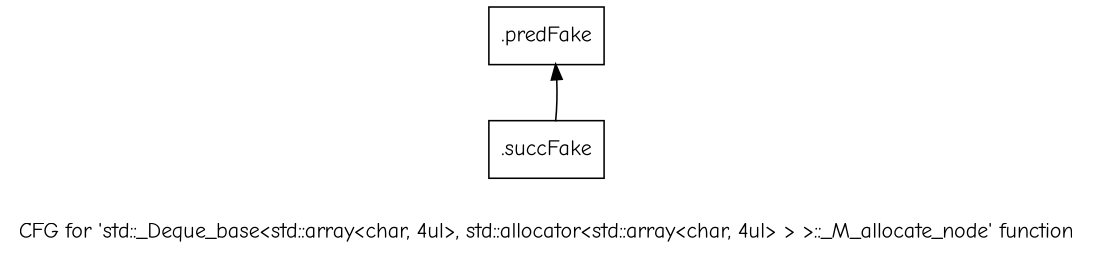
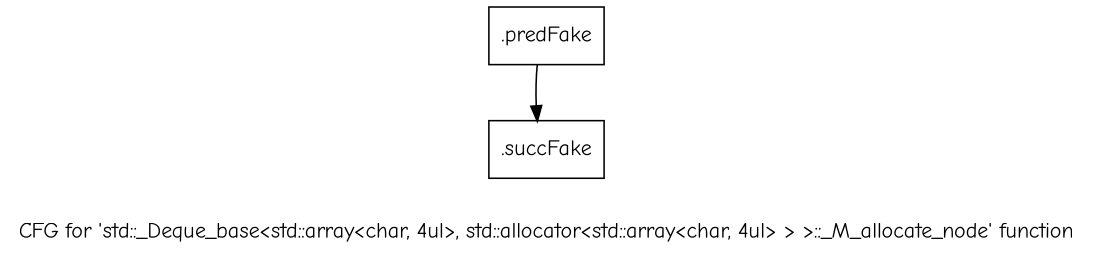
(557, 101) -> (536, 85)
